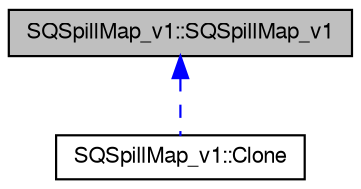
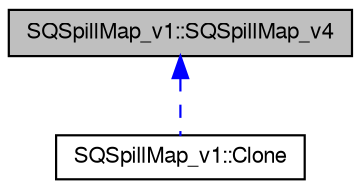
(180, 33) -> (180, 33)
